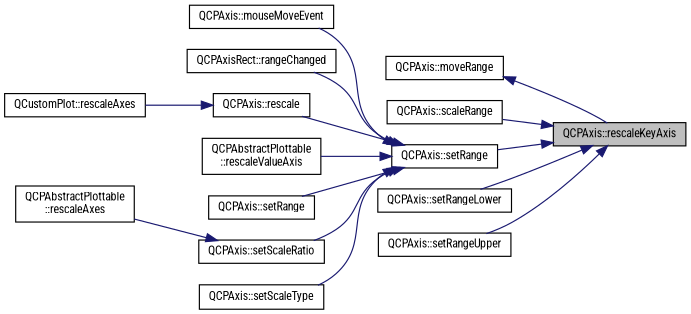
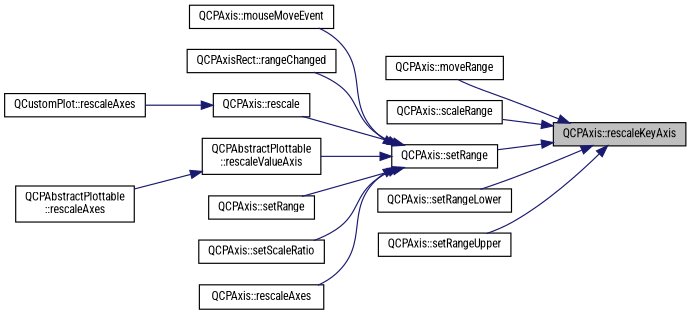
(562, 100) -> (508, 99)
(170, 228) -> (163, 182)
(262, 297) -> (262, 297)
